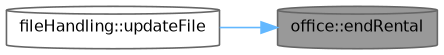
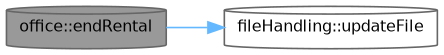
(240, 28) -> (187, 28)
